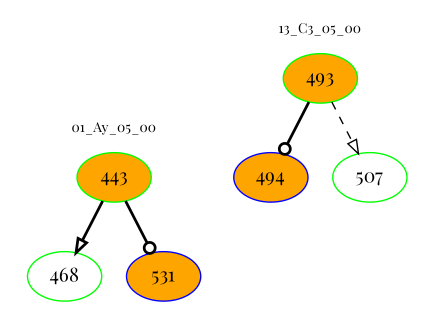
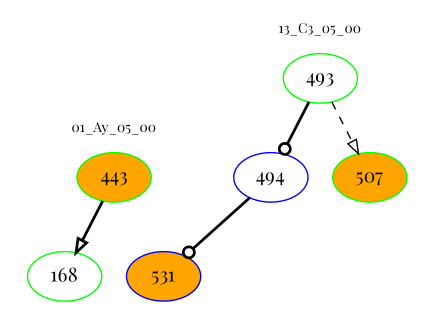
(320, 78) -> (320, 78)
(271, 177) -> (271, 177)
(370, 177) -> (370, 177)
(136, 222) -> (221, 223)
(65, 276) -> (65, 276)
